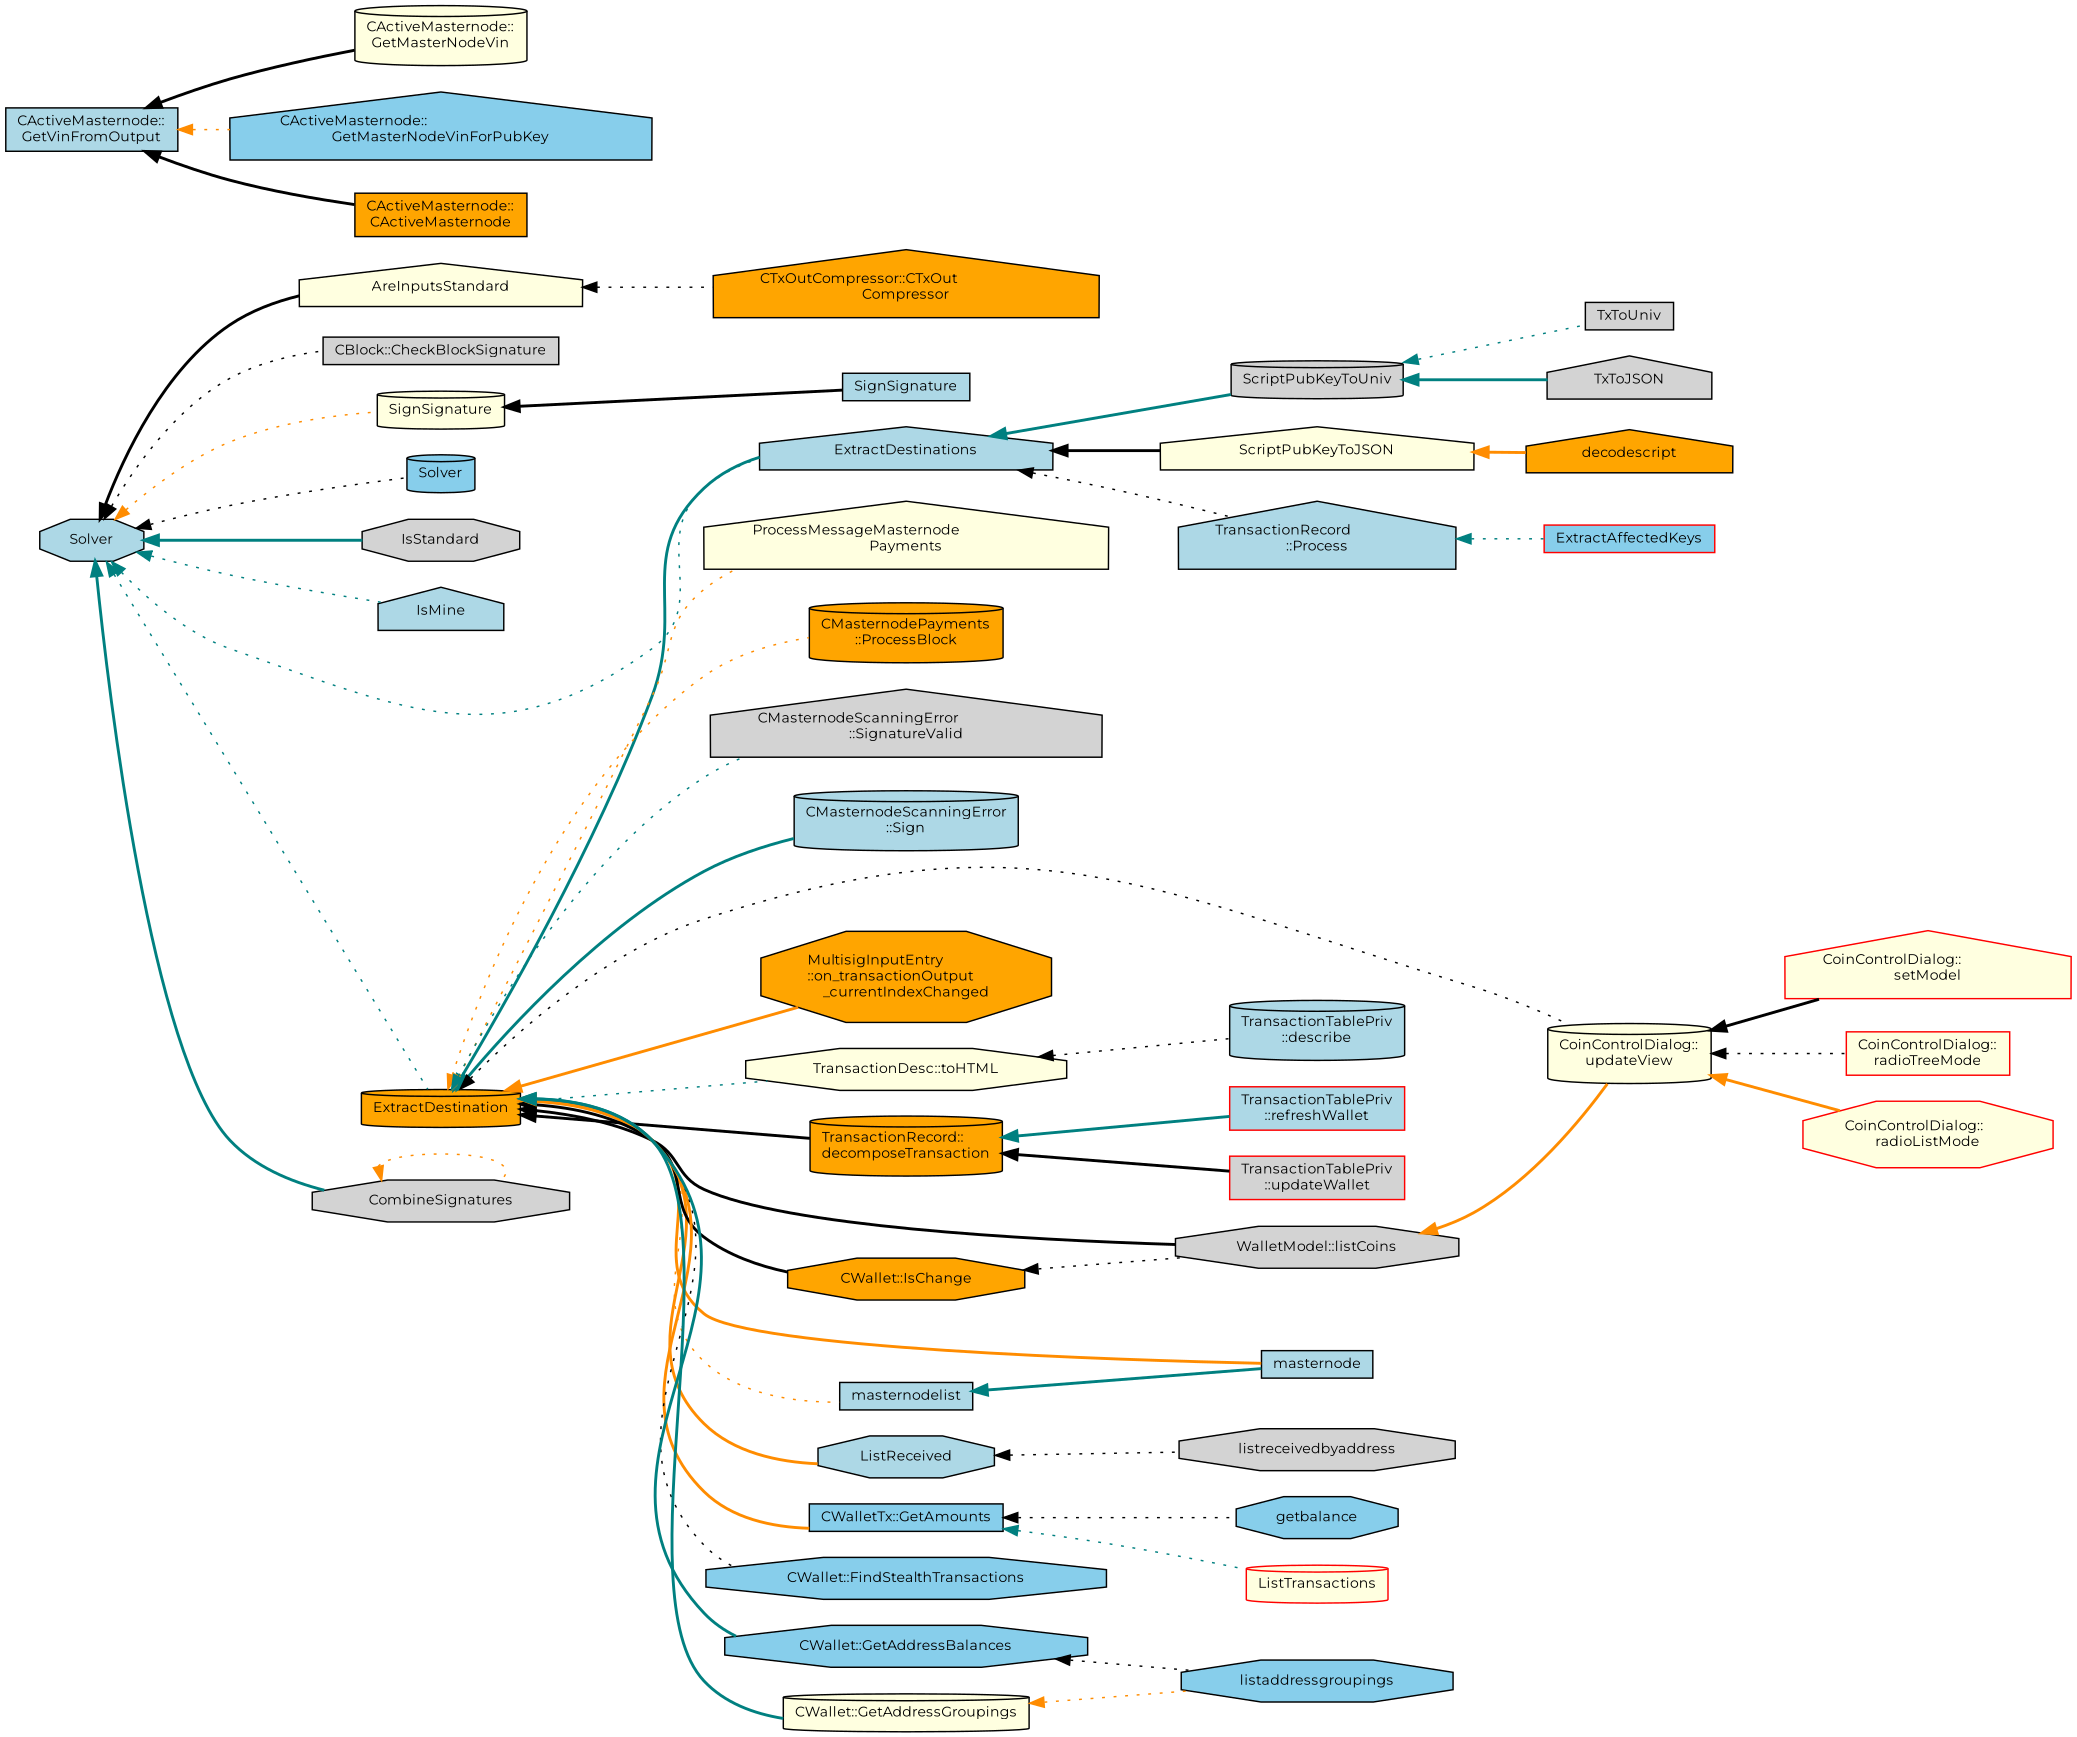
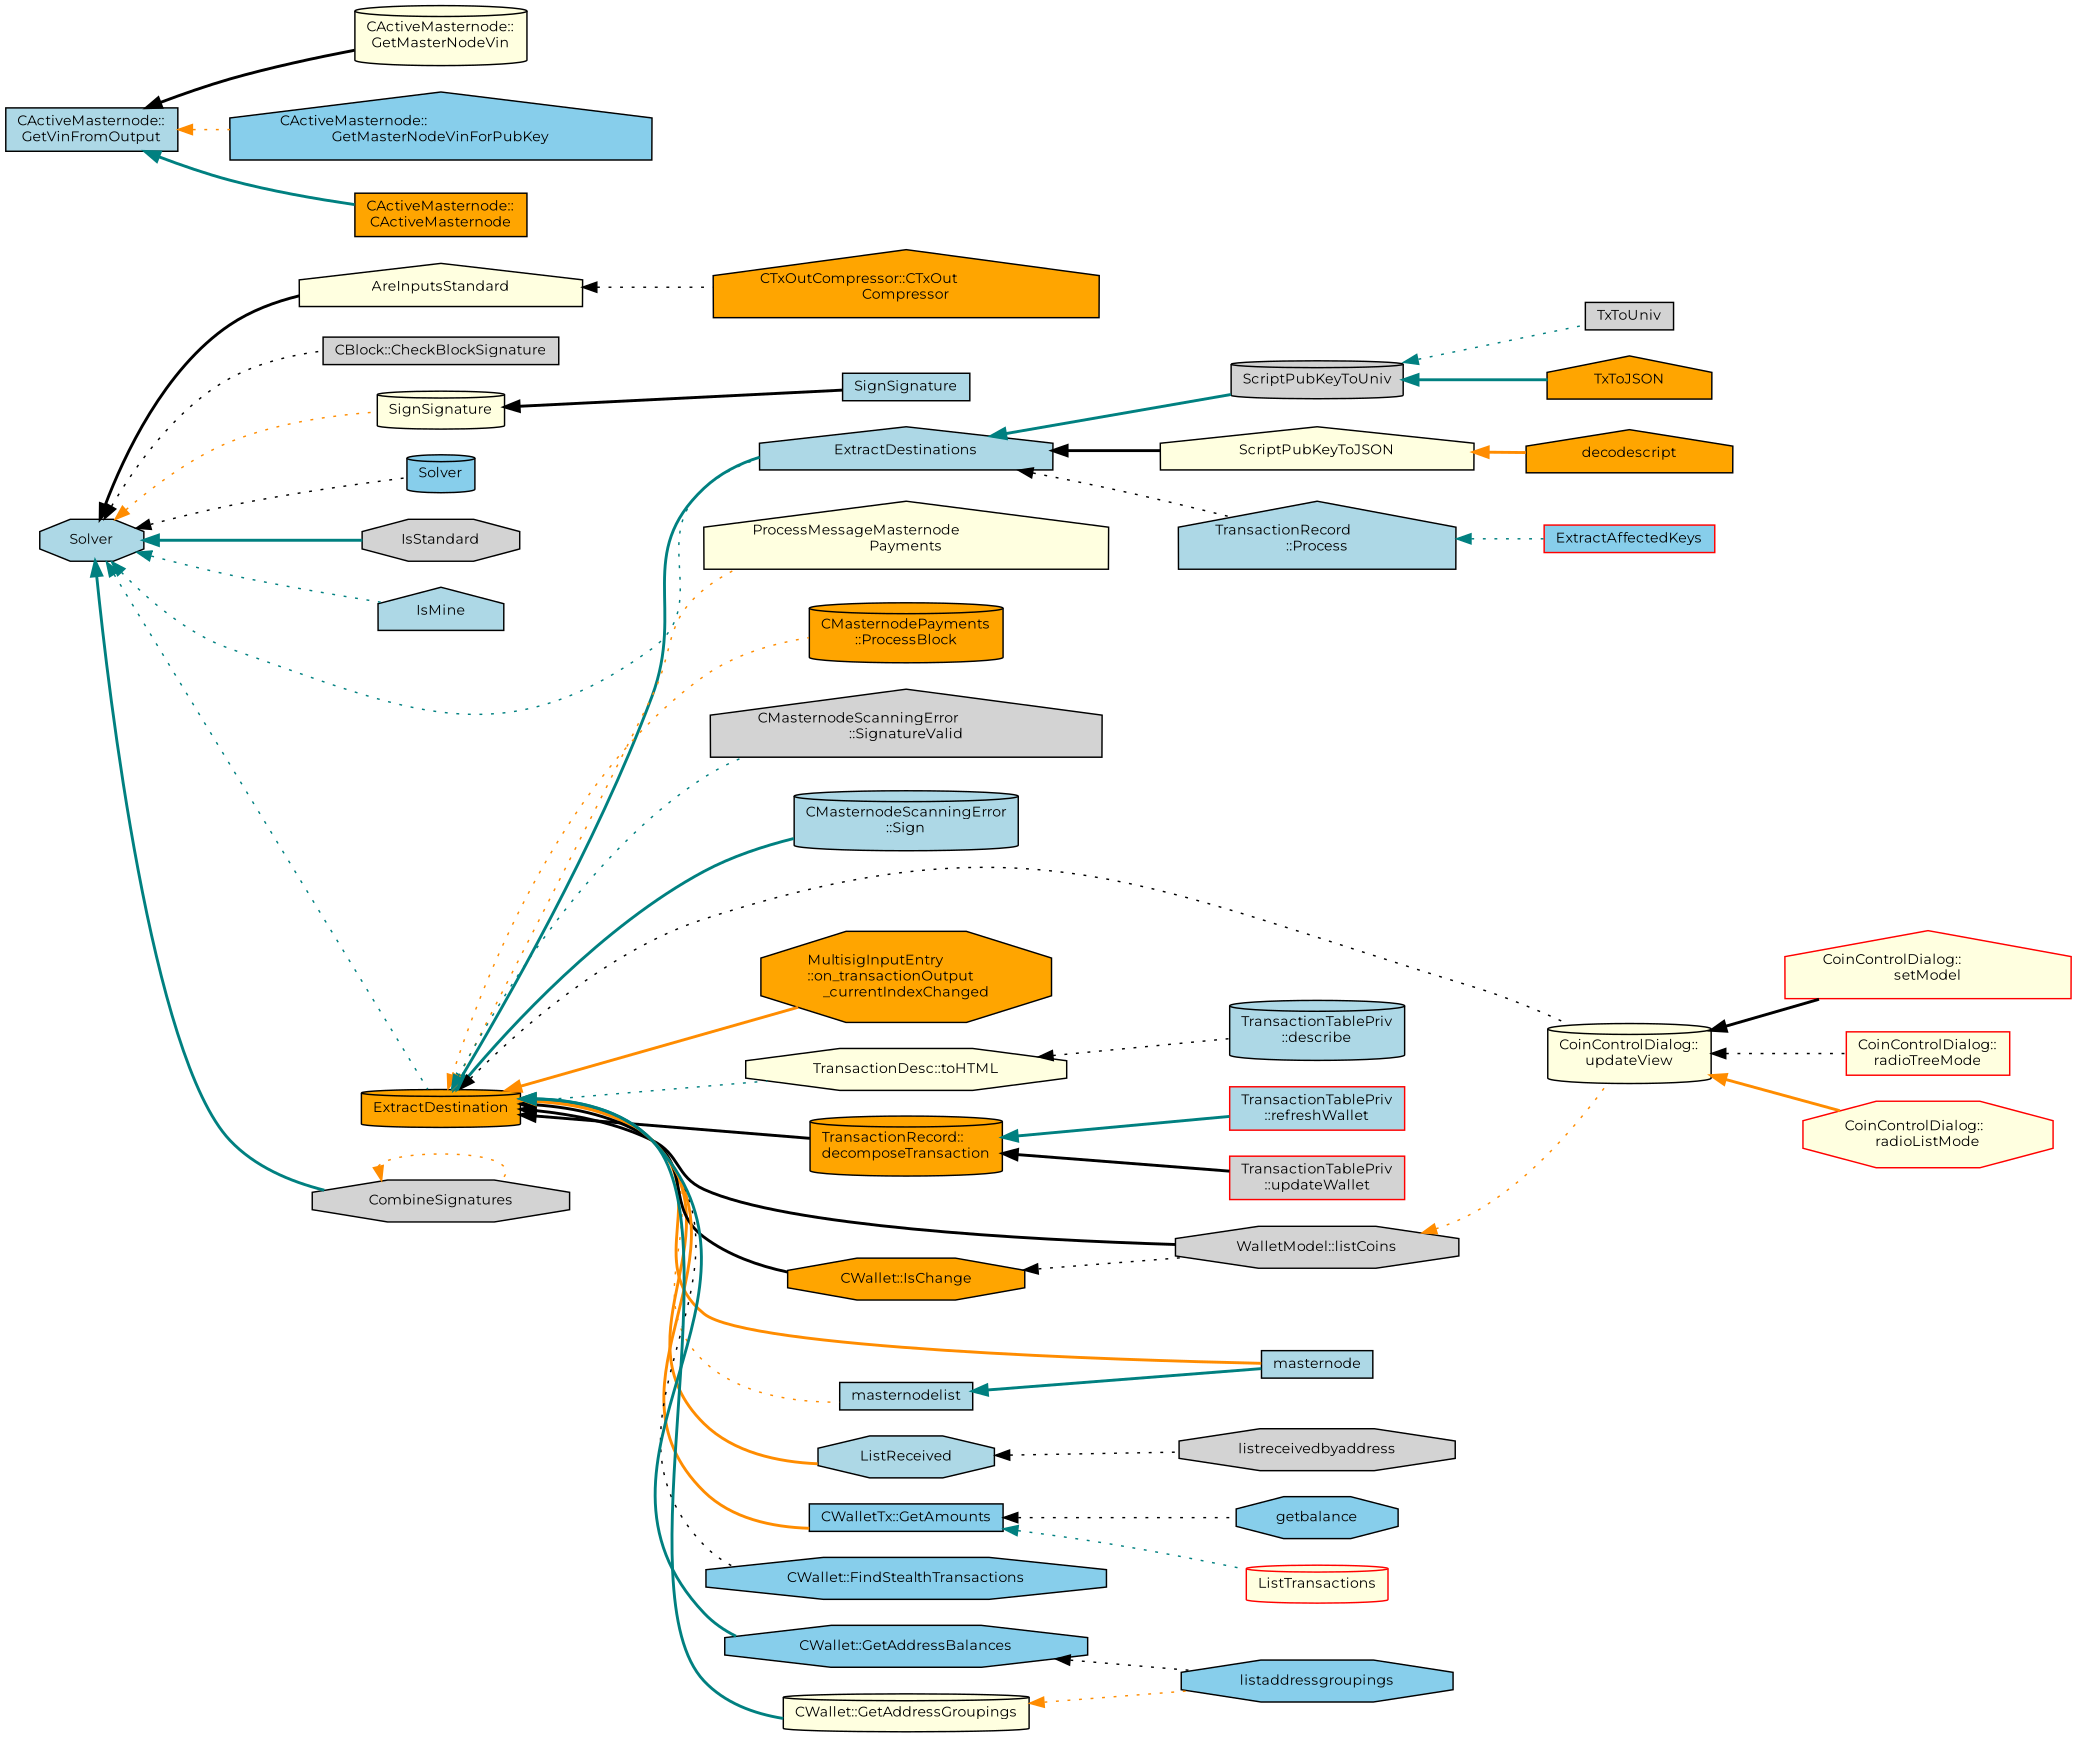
(255, 186) -> (255, 186)
(1629, 380) -> (1629, 380)
(1532, 1169) -> (1532, 1169)
